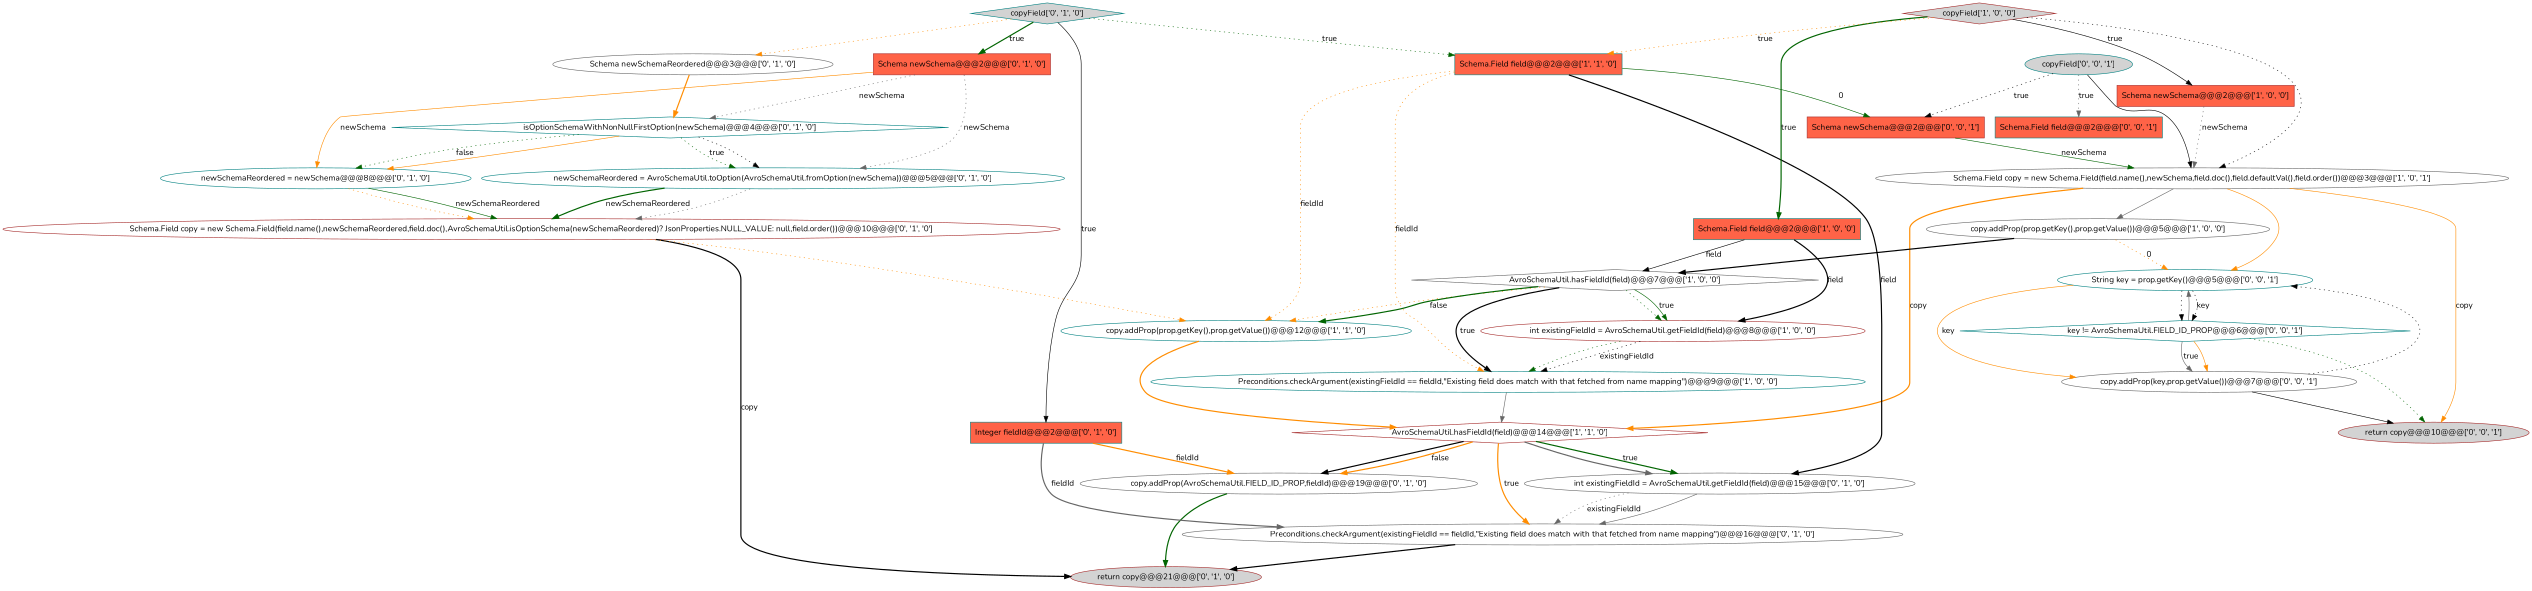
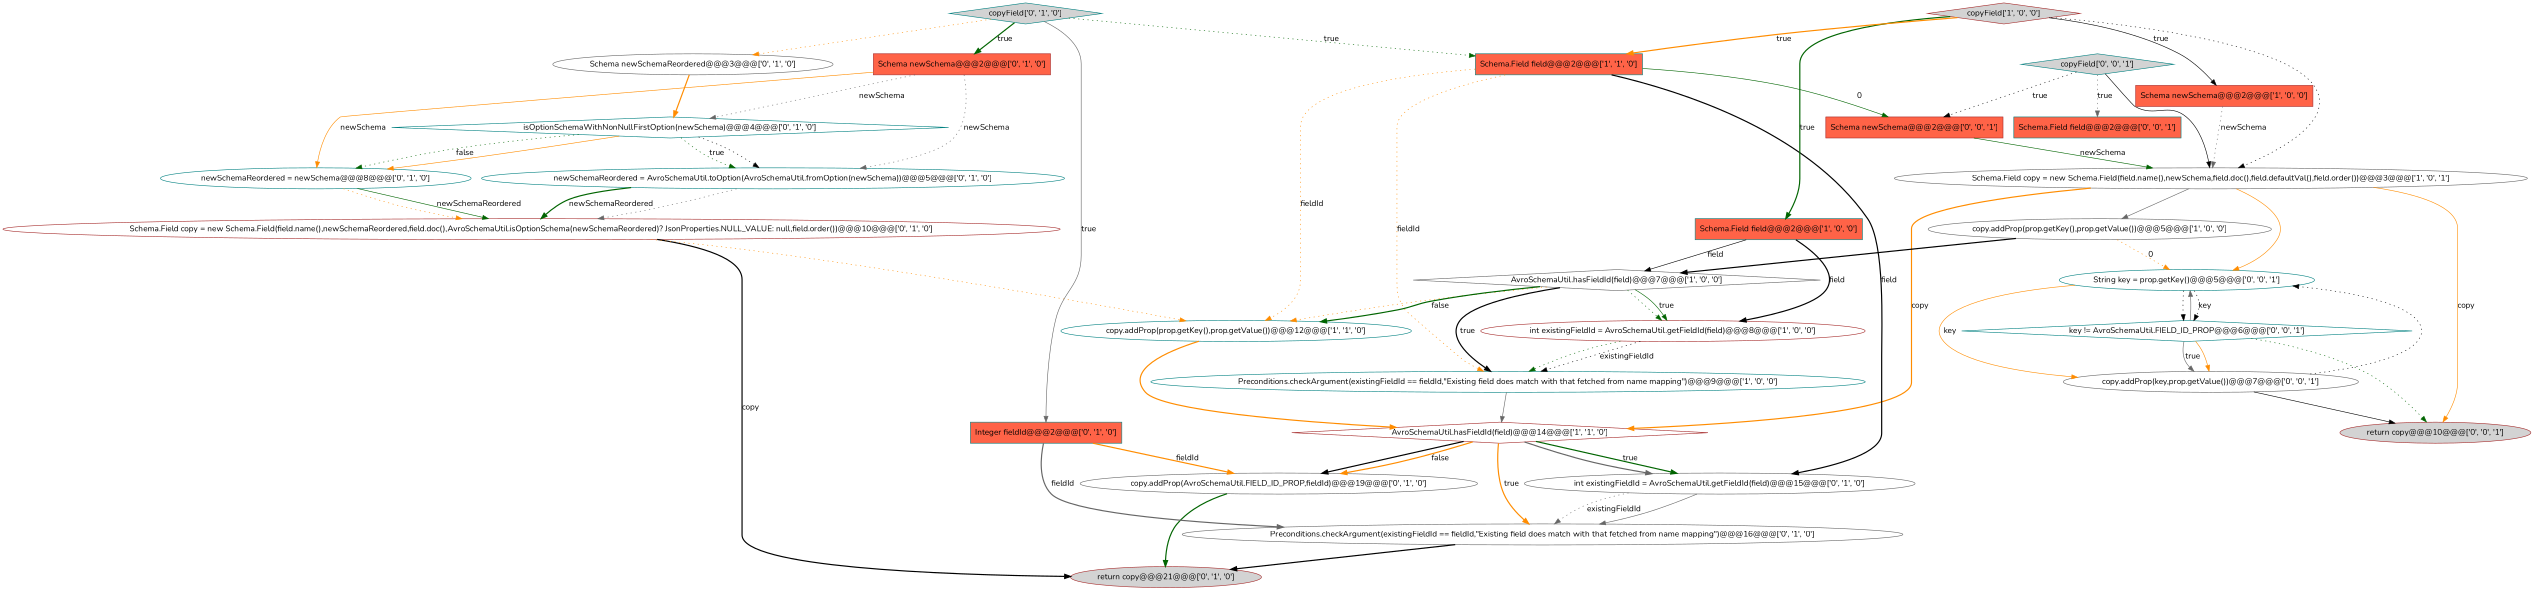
(1773, 33) -> (1795, 32)
(2079, 64) -> (2097, 64)
(1081, 219) -> (1081, 214)
